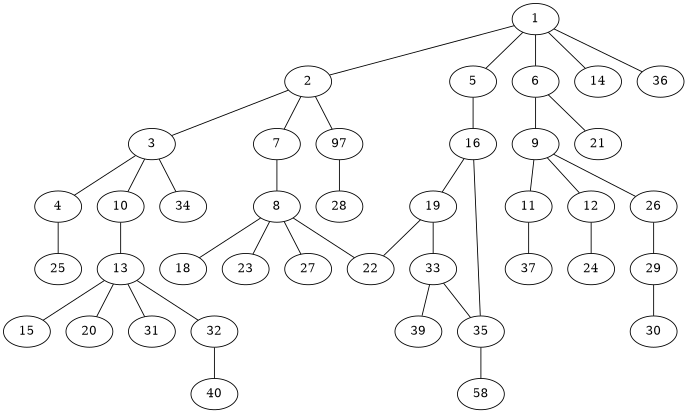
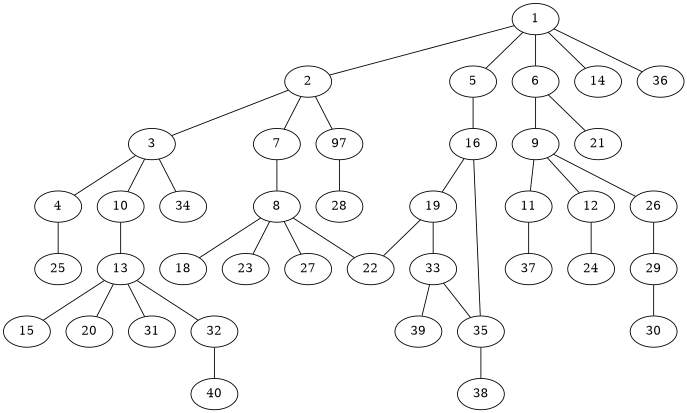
(481, 394) -> (481, 394)
